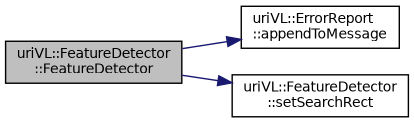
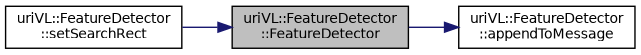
(320, 27) -> (547, 27)
(200, 78) -> (200, 27)
